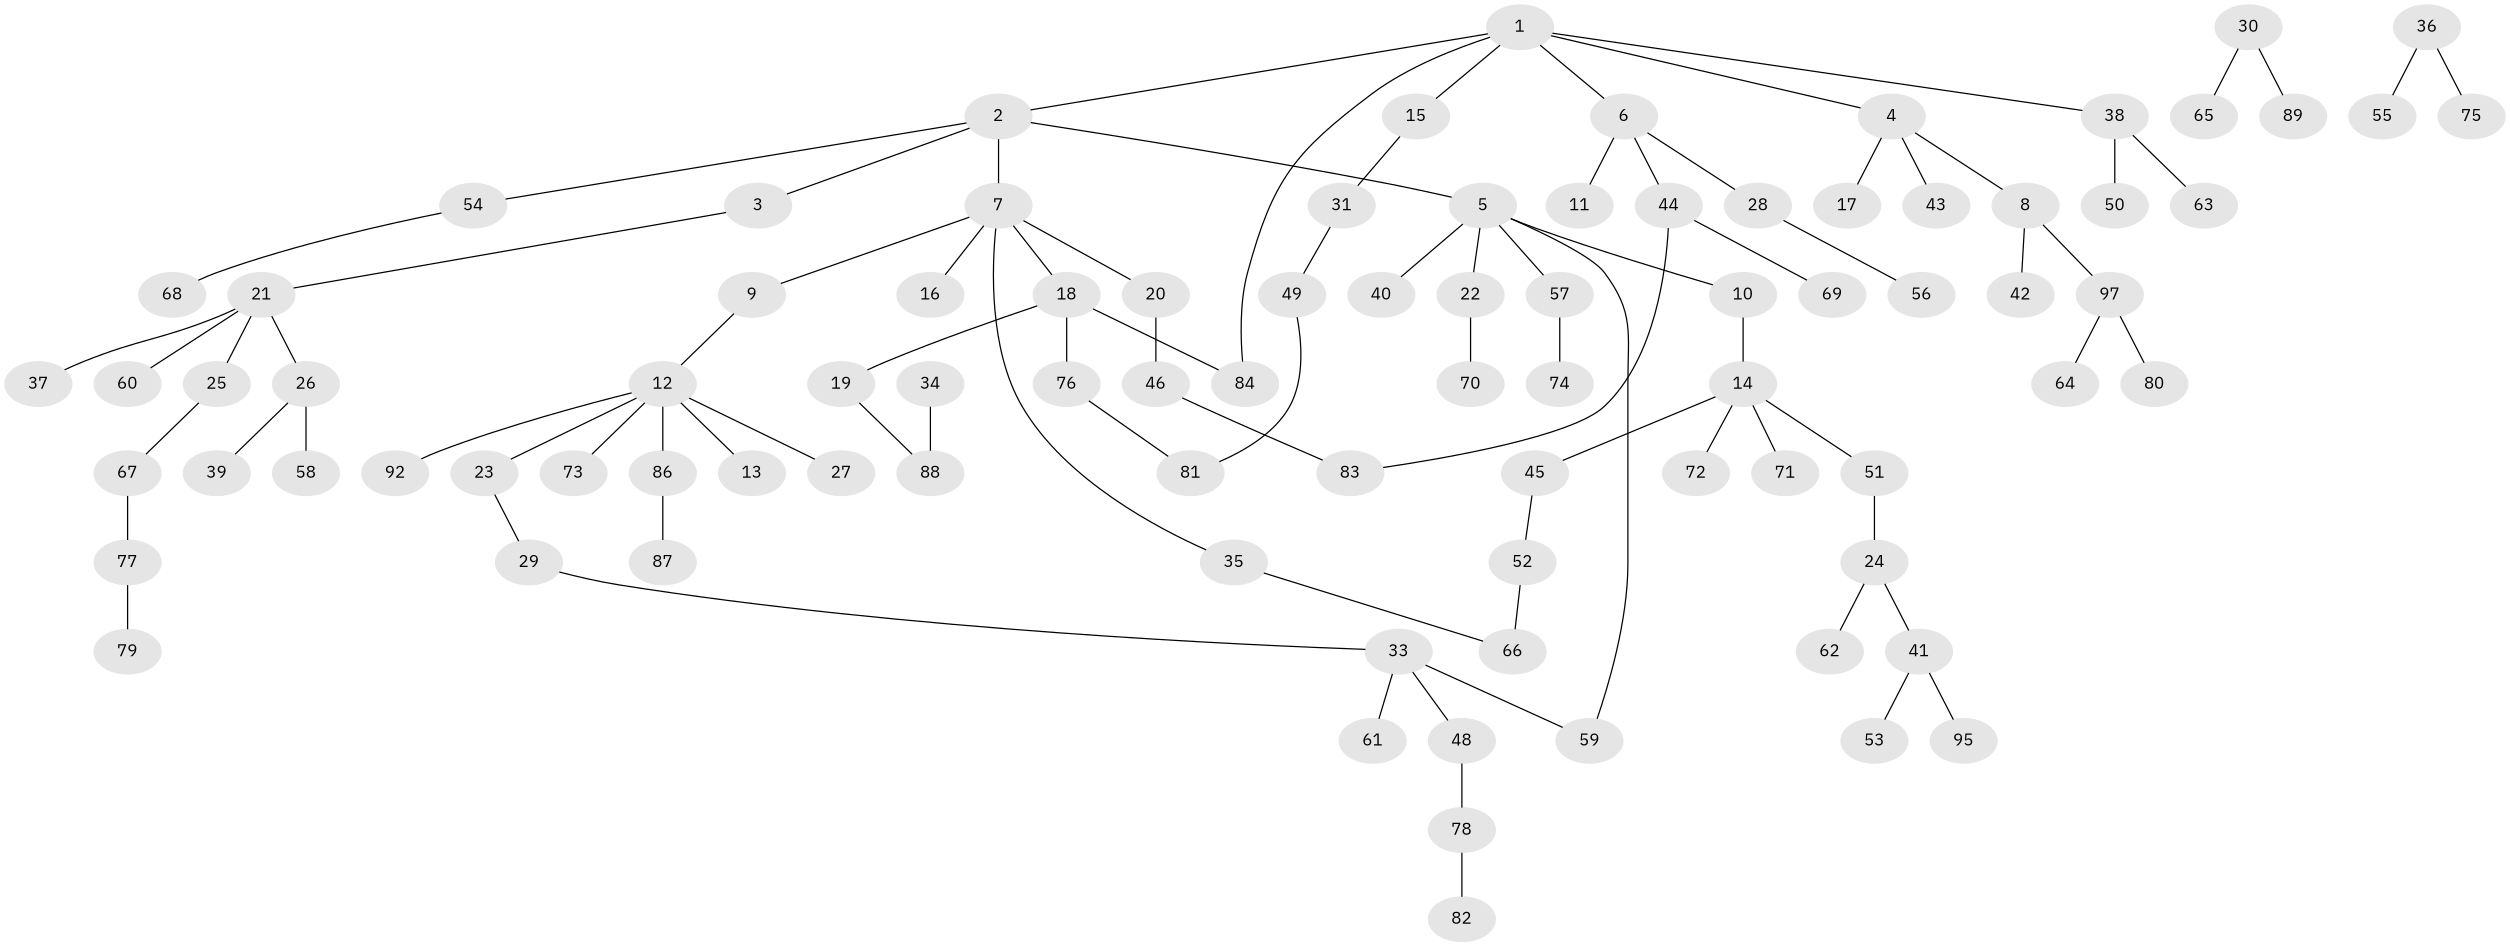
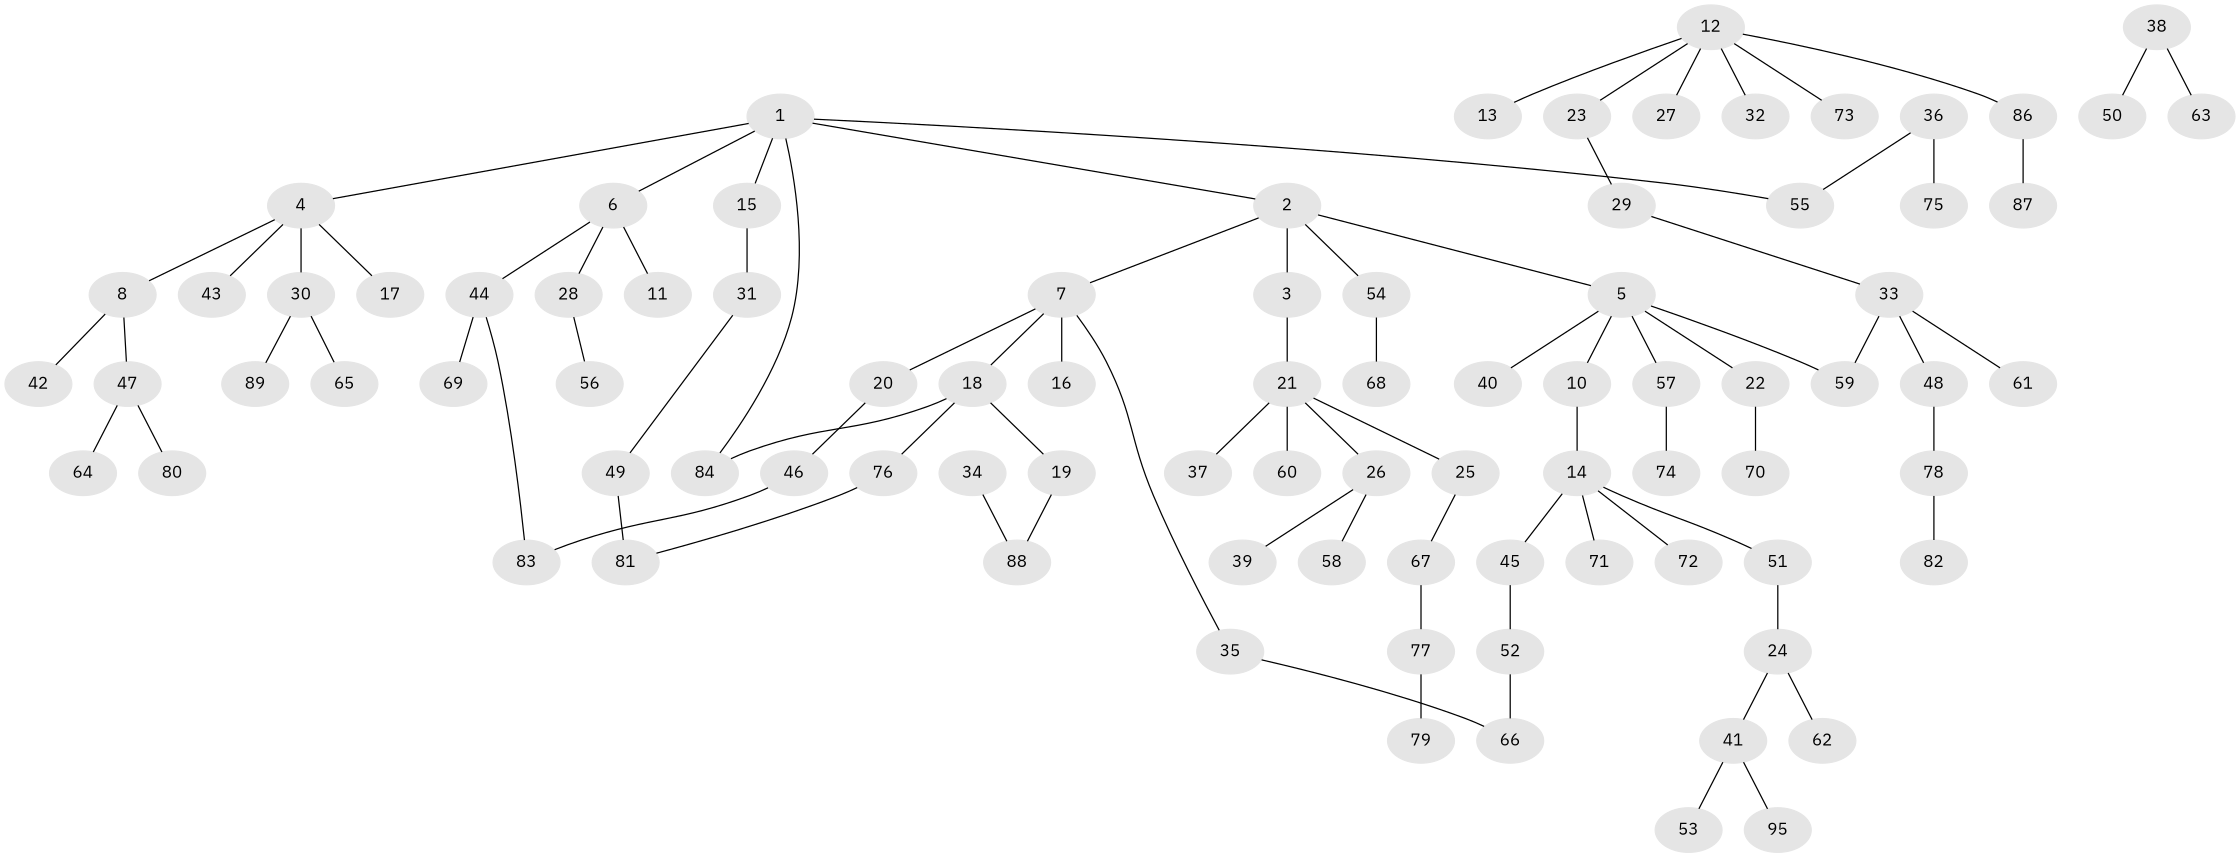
(1817, 72) -> (1292, 148)
none -> (301, 250)
(752, 295) -> none
(2110, 295) -> (128, 384)
(395, 473) -> (1756, 116)
